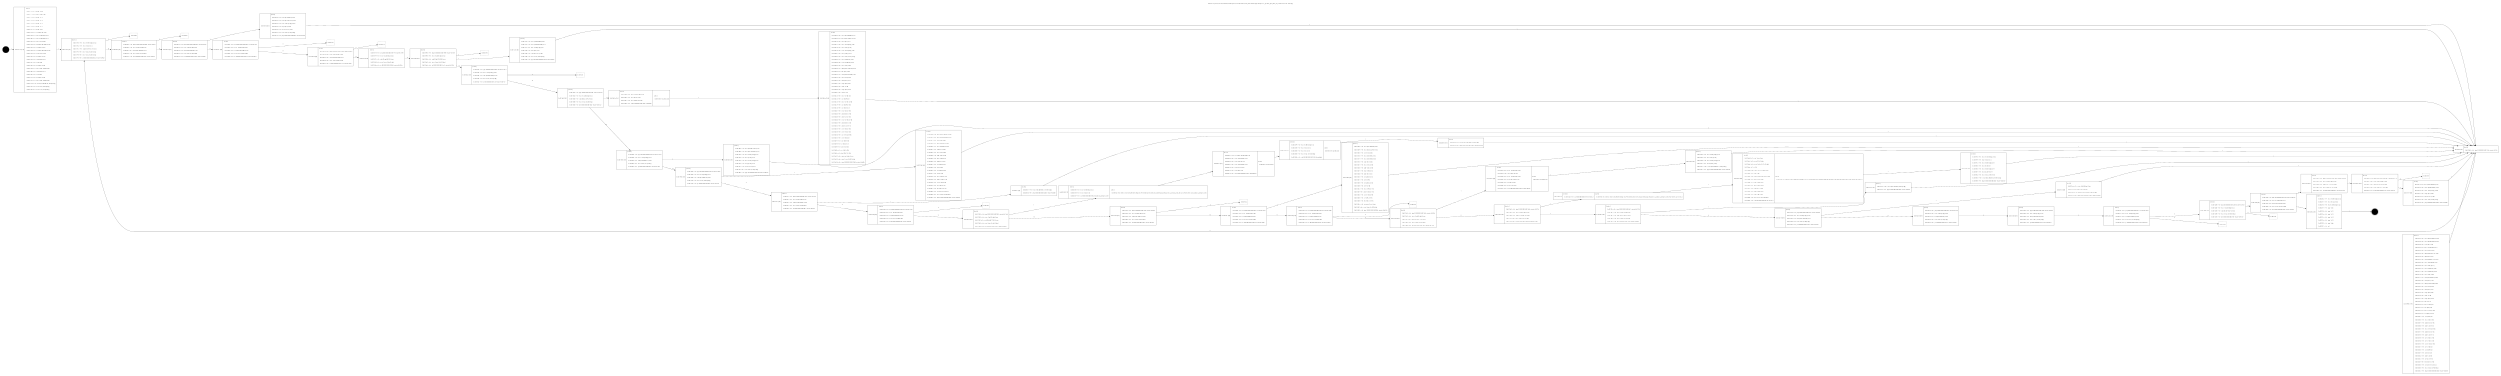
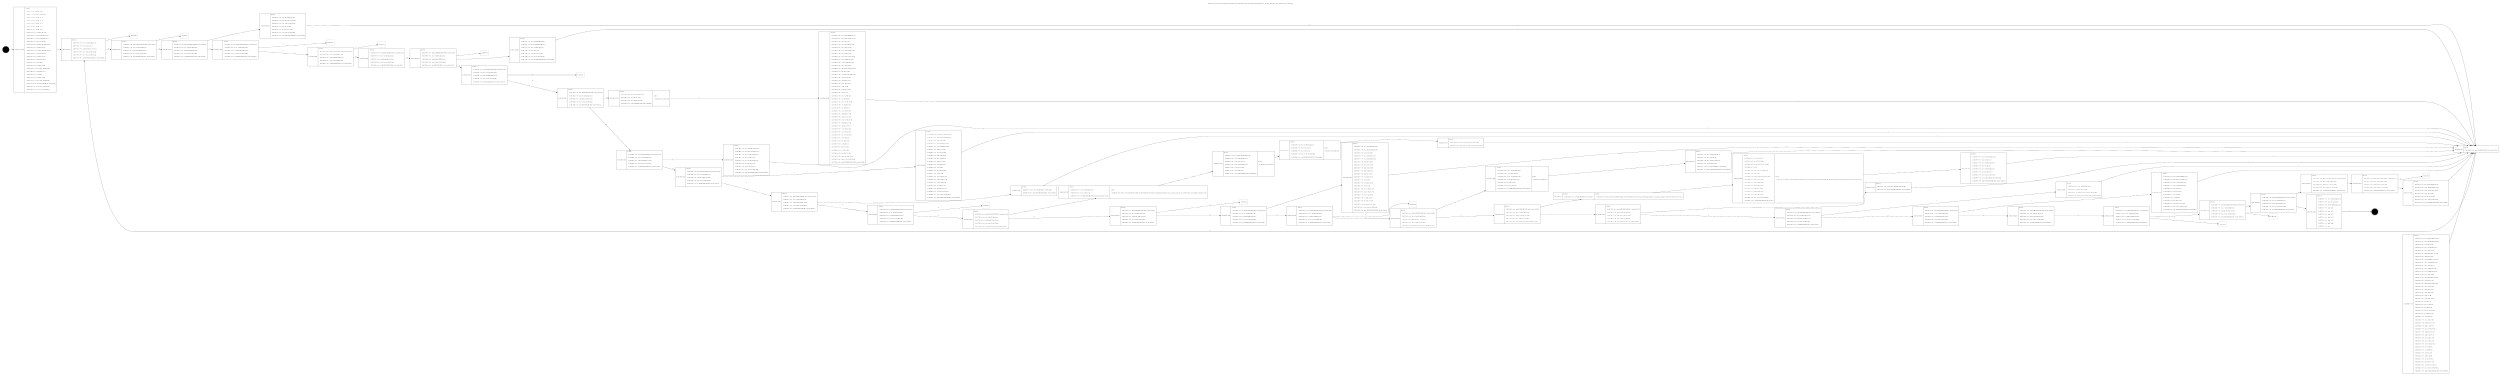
none -> (2174, 192)
